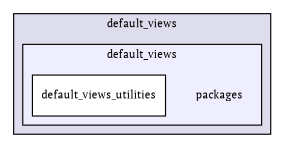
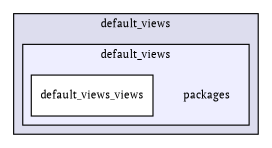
(99, 96) -> (92, 96)
